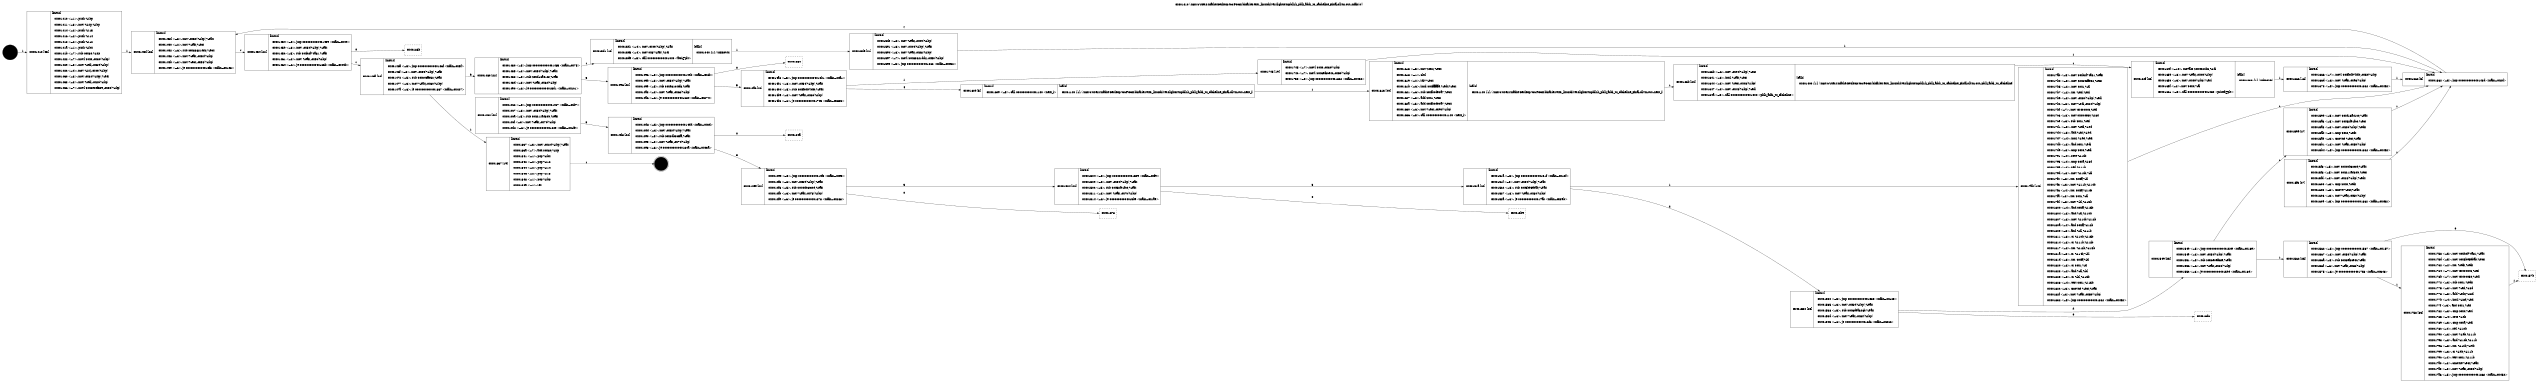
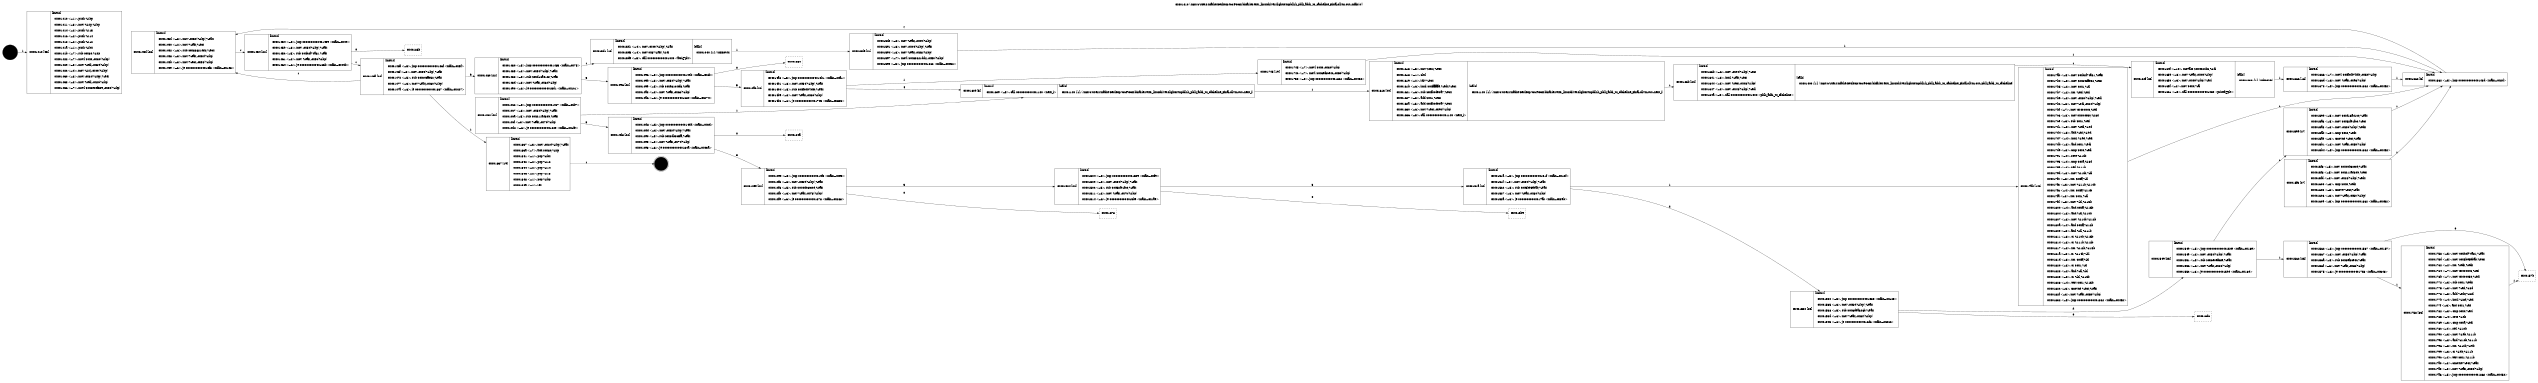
(126, 52) -> (299, 81)
none -> (801, 110)
